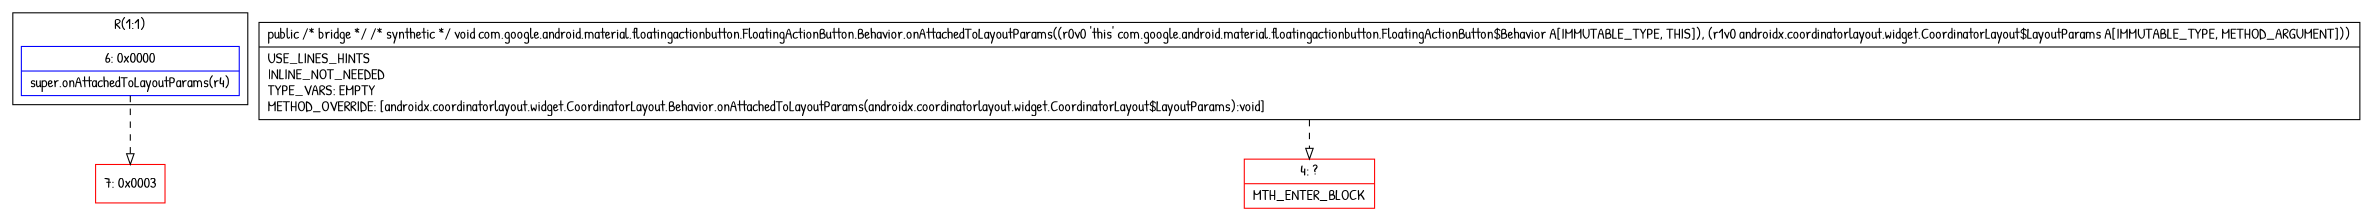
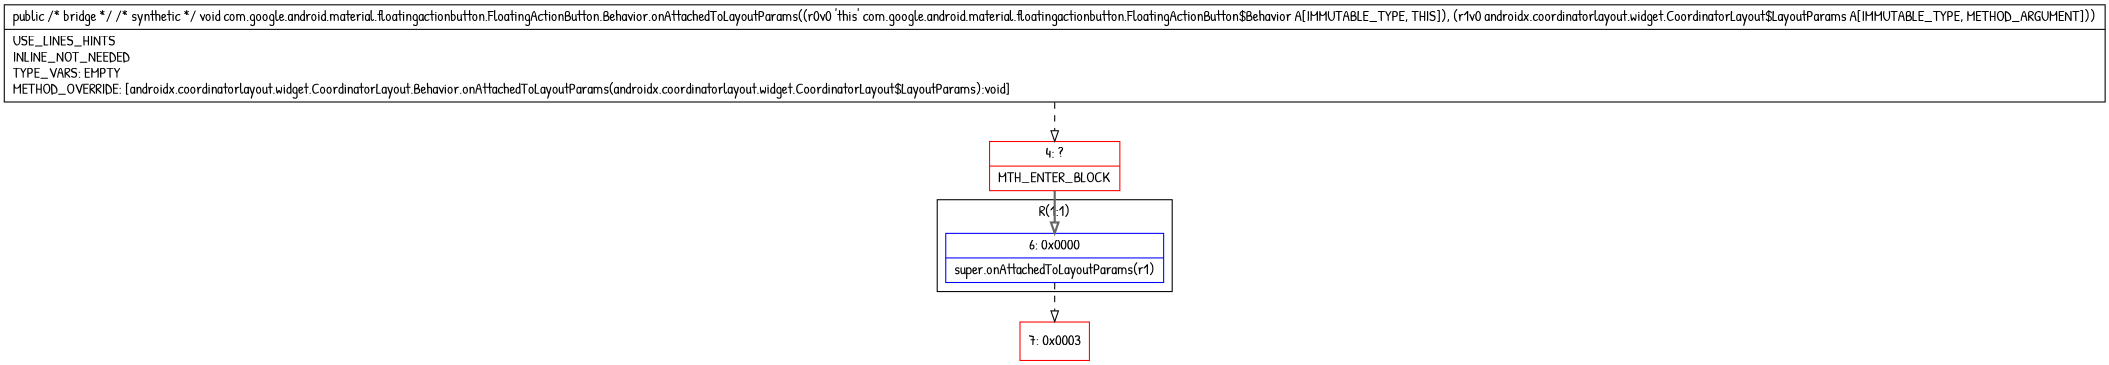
(130, 83) -> (1055, 270)
none -> (1055, 206)
